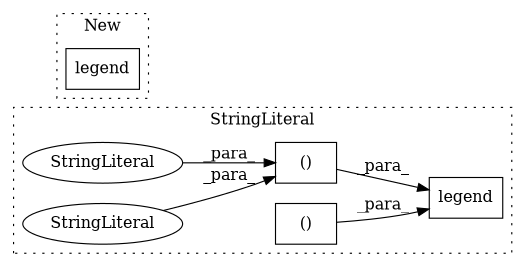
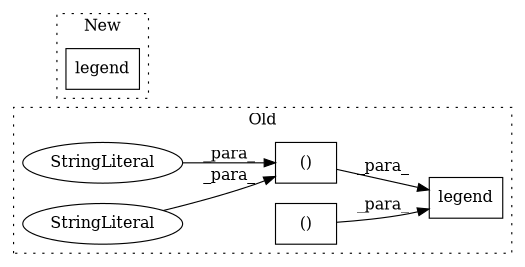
(263, 120) -> (263, 120)
